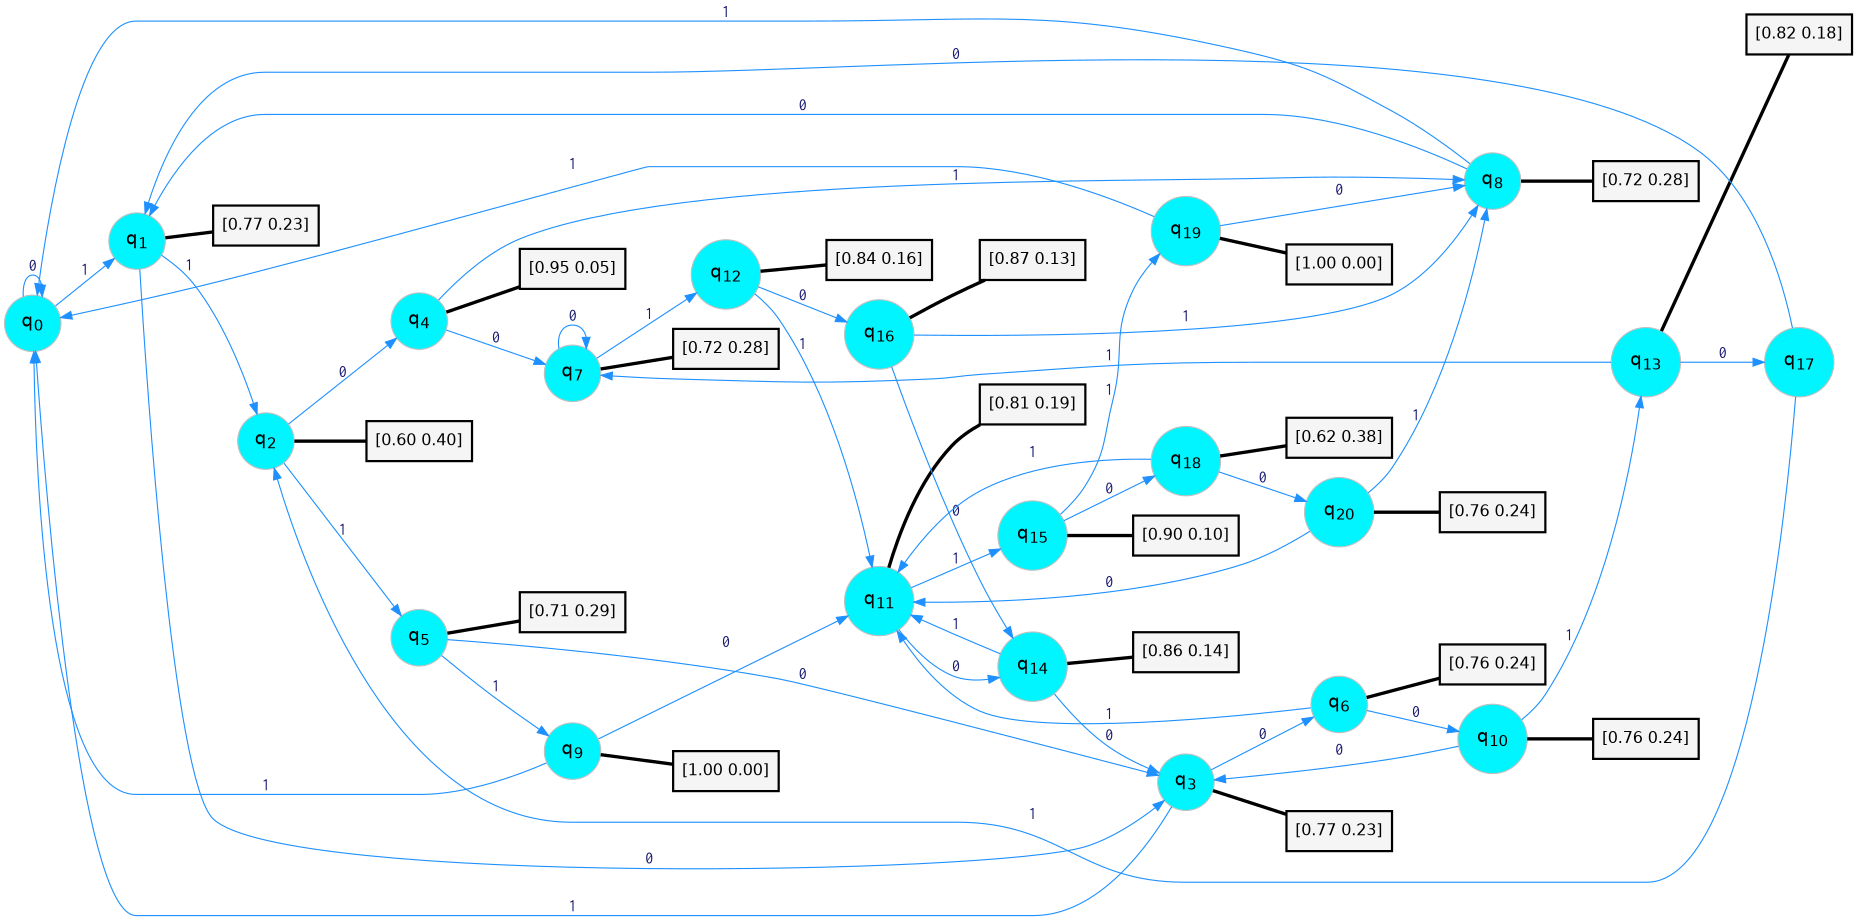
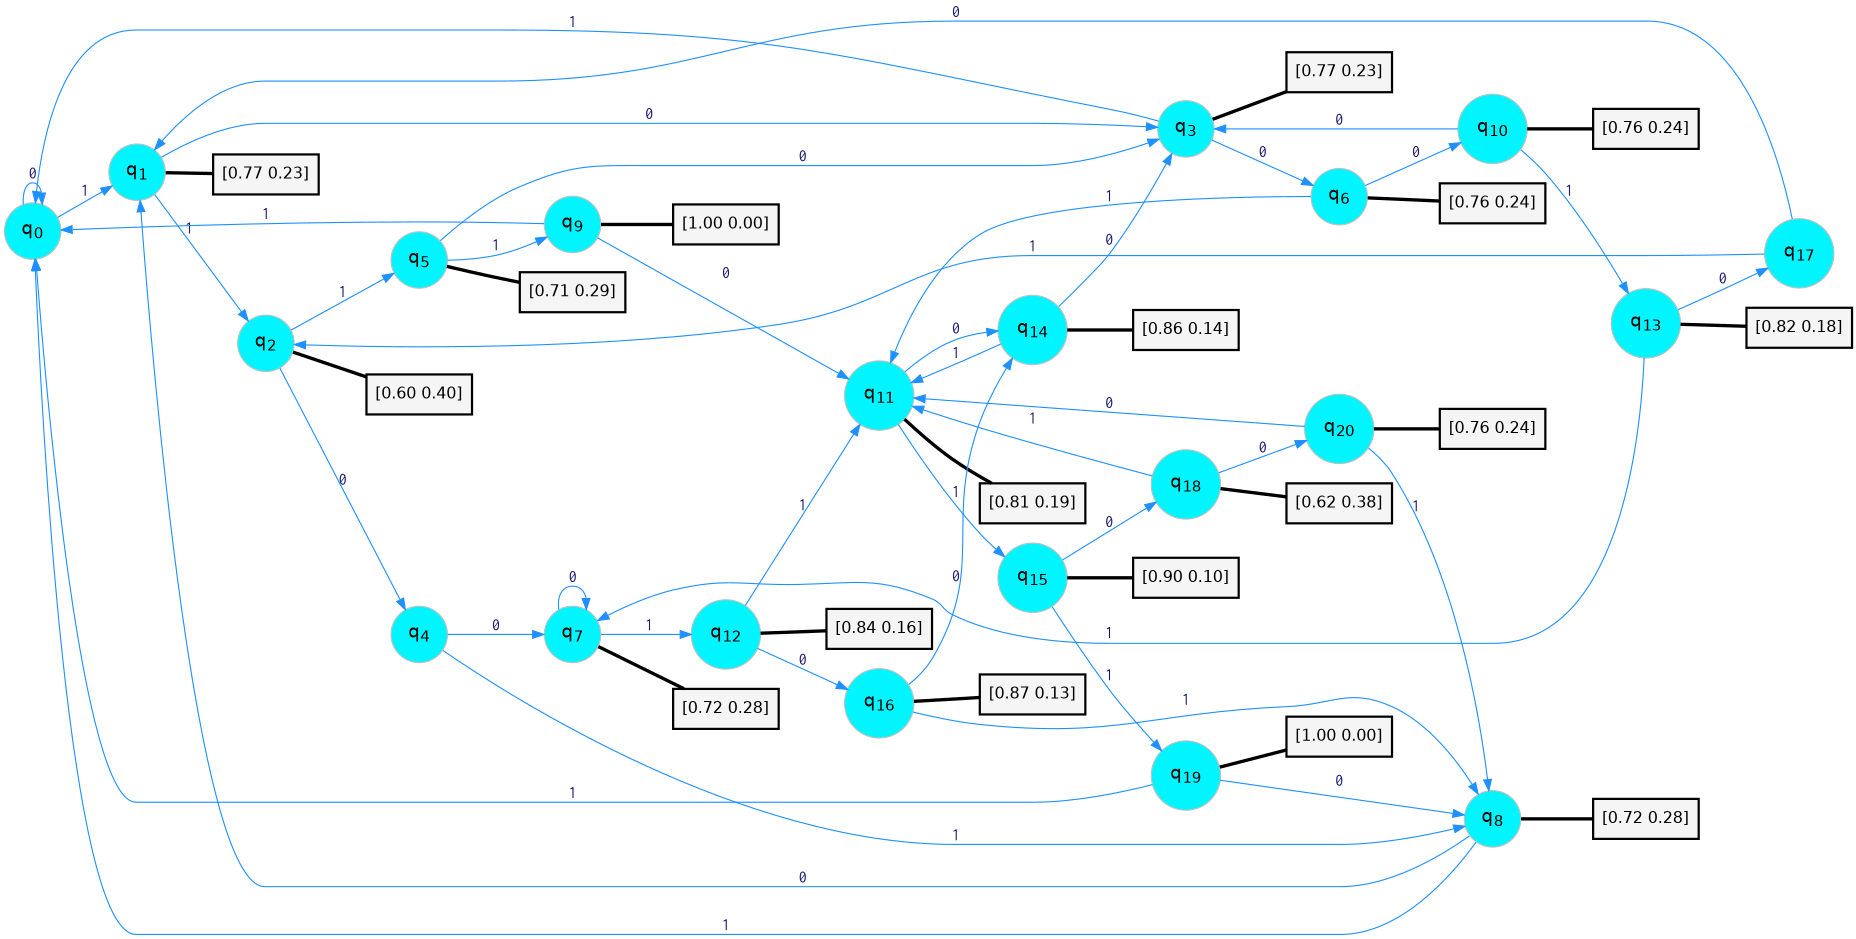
(573, 269) -> none
